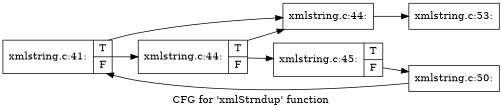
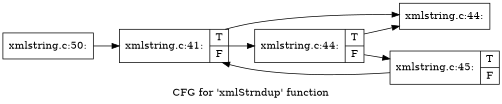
(454, 16) -> none
(392, 69) -> (309, 74)
